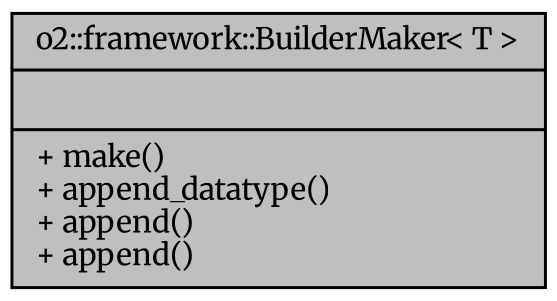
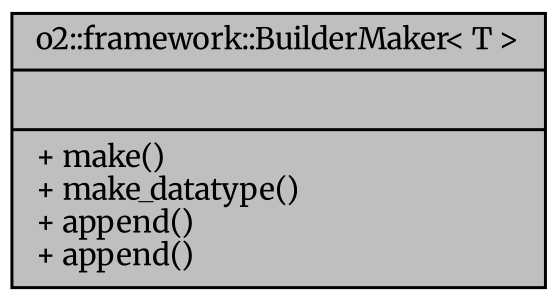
(185, 191) -> (168, 191)
